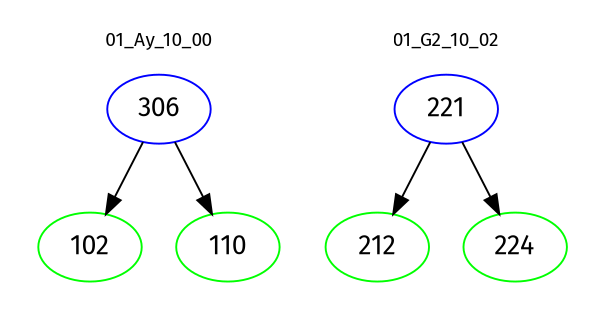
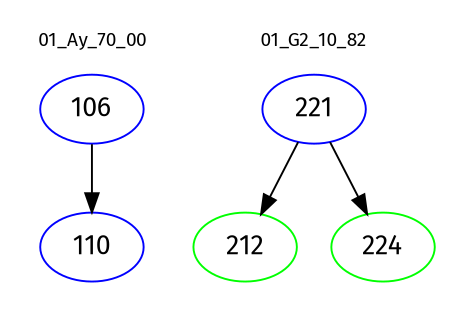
(159, 41) -> (93, 41)
(446, 41) -> (314, 41)
(159, 109) -> (92, 109)
(90, 247) -> none
(228, 247) -> (92, 247)
